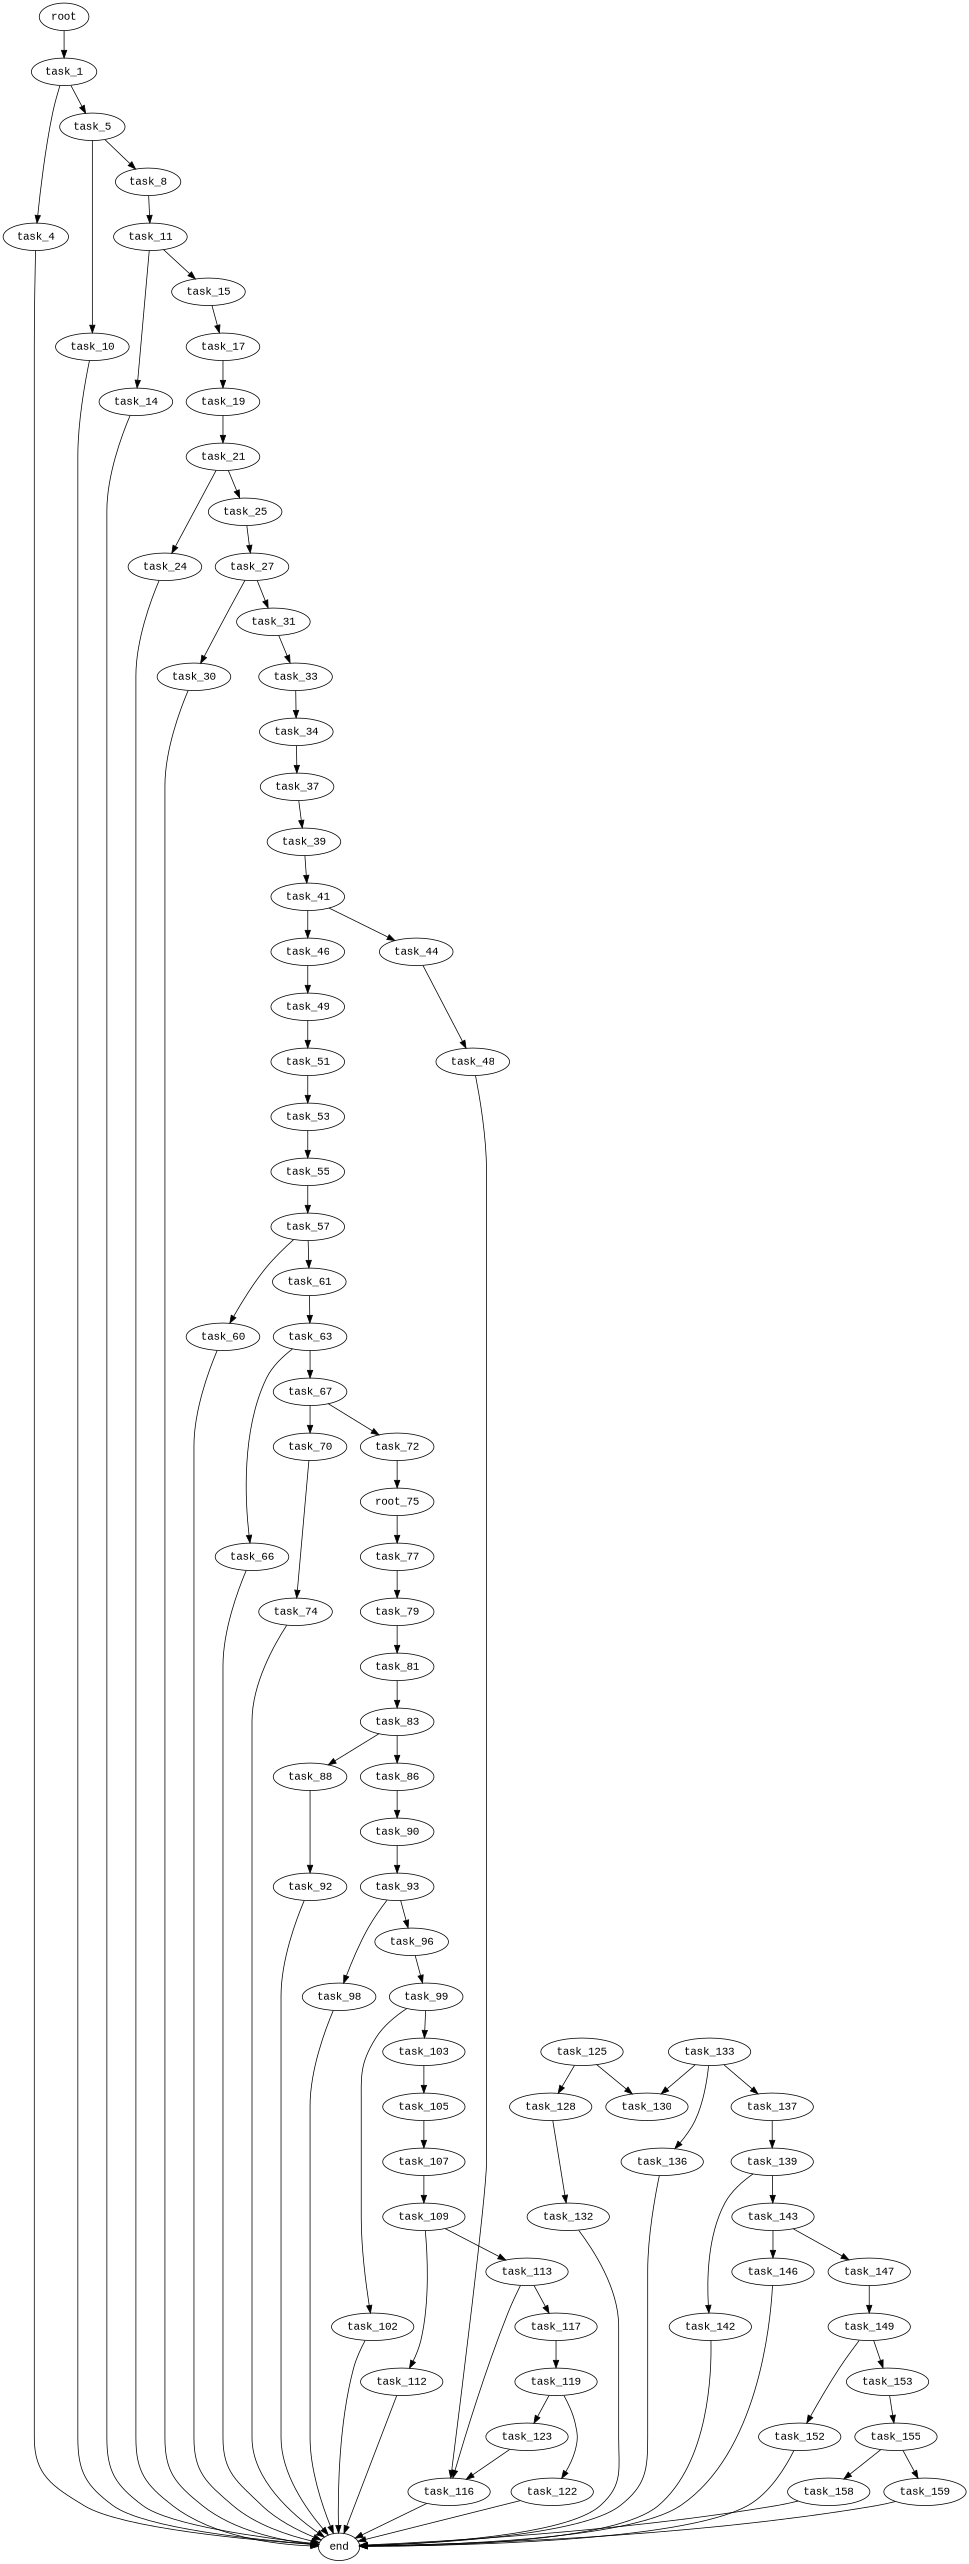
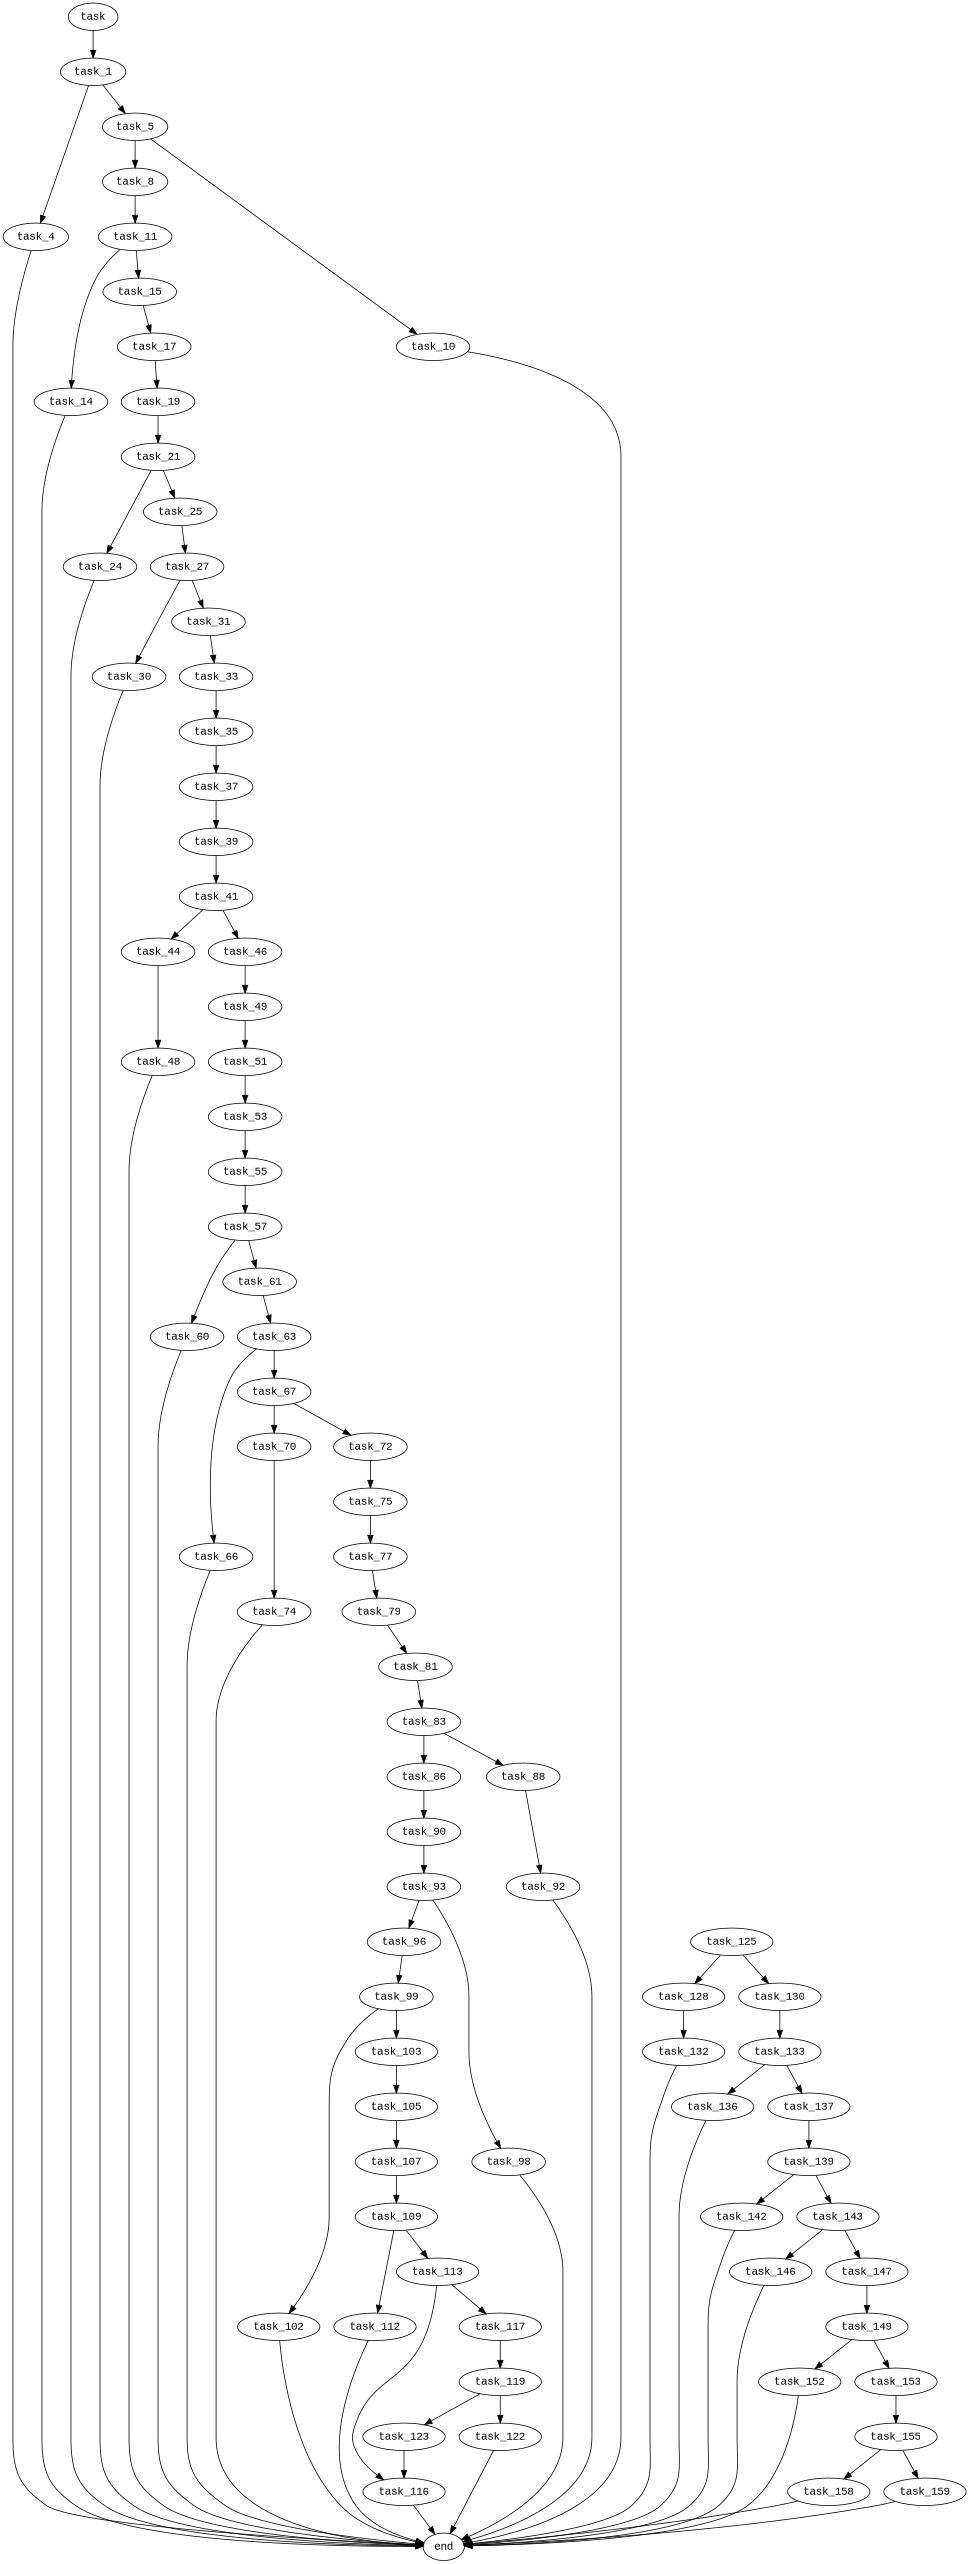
(64, 17) -> (93, 17)
(296, 732) -> (216, 732)
(397, 1502) -> (370, 1502)
(487, 1774) -> (129, 1924)
(681, 2077) -> (780, 2021)
